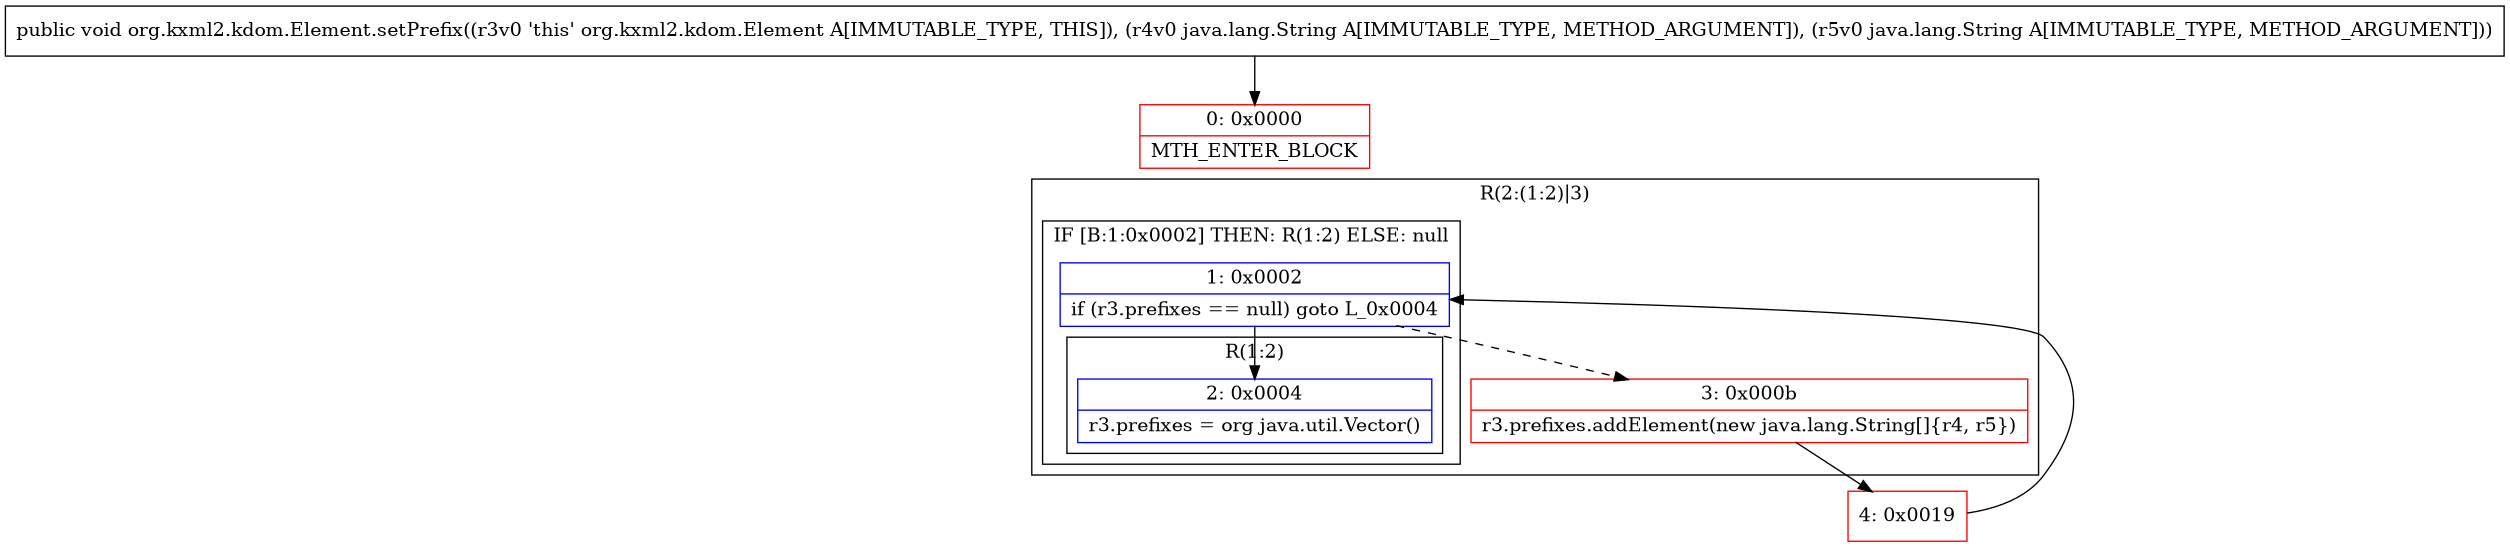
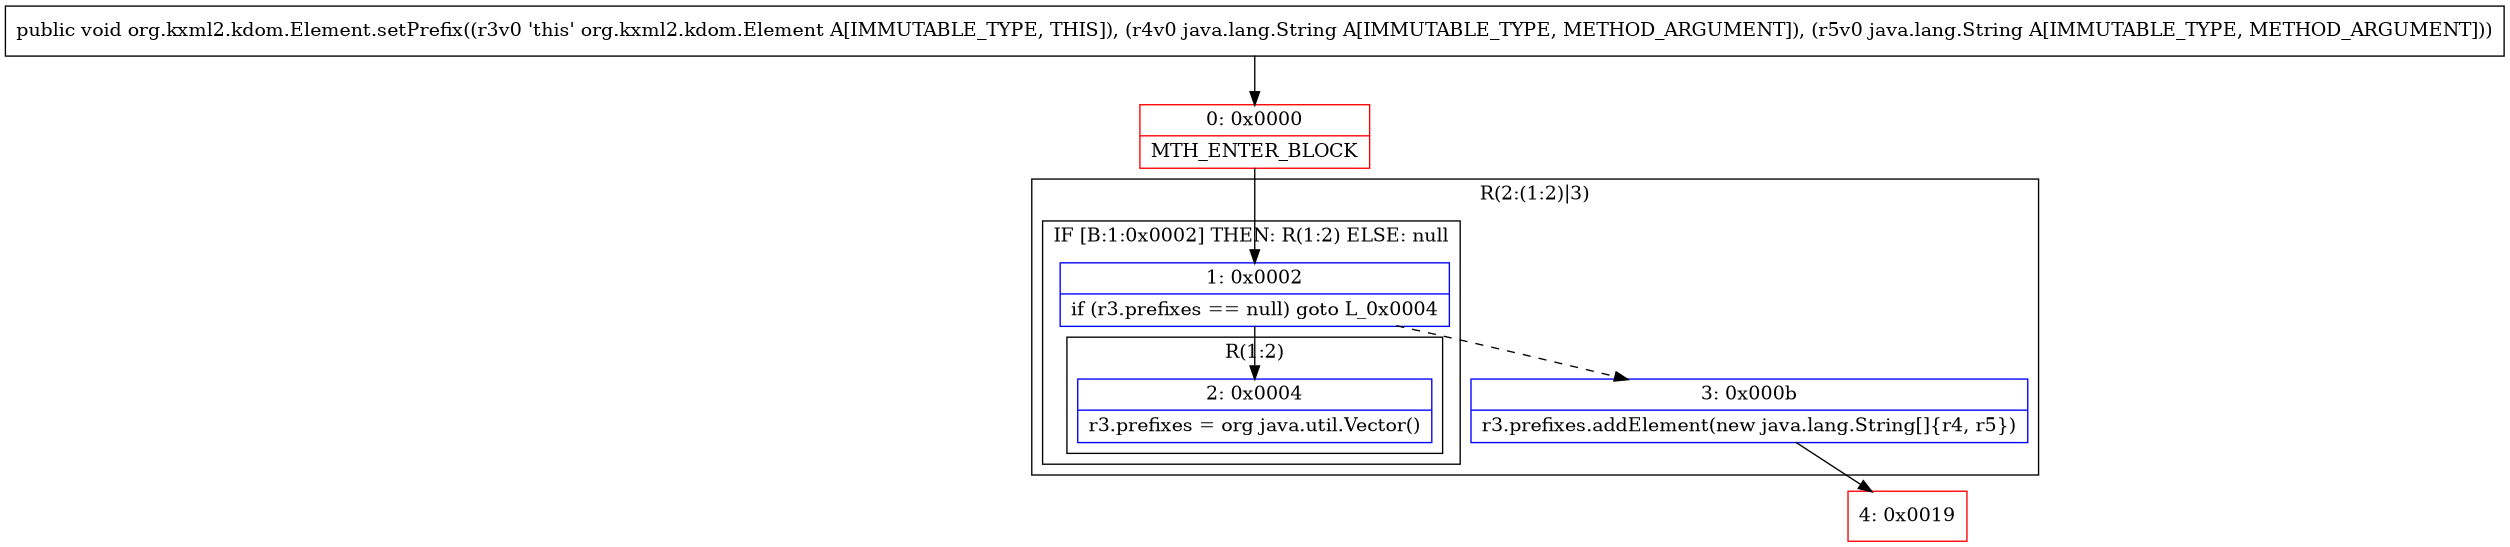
(1875, 315) -> (1255, 209)
(1749, 411) -> (1749, 411)
